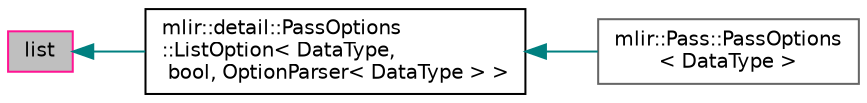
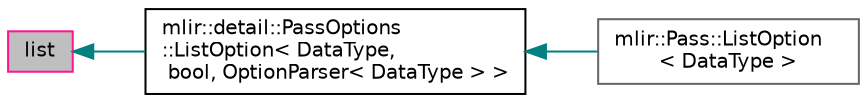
(729, 52) -> (729, 52)
